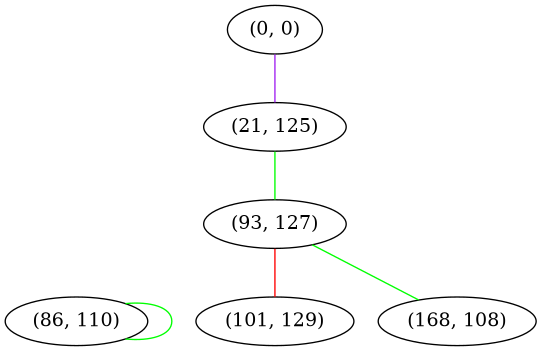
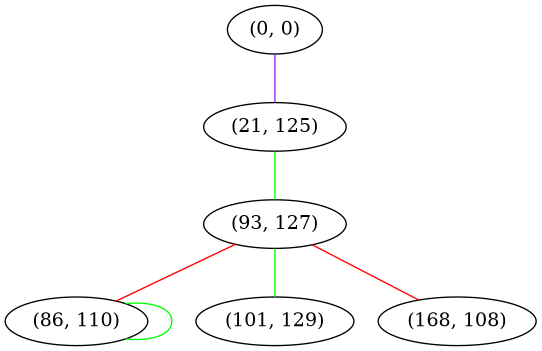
(365, 272) -> (365, 272)
none -> (176, 273)
(275, 273) -> (275, 273)
